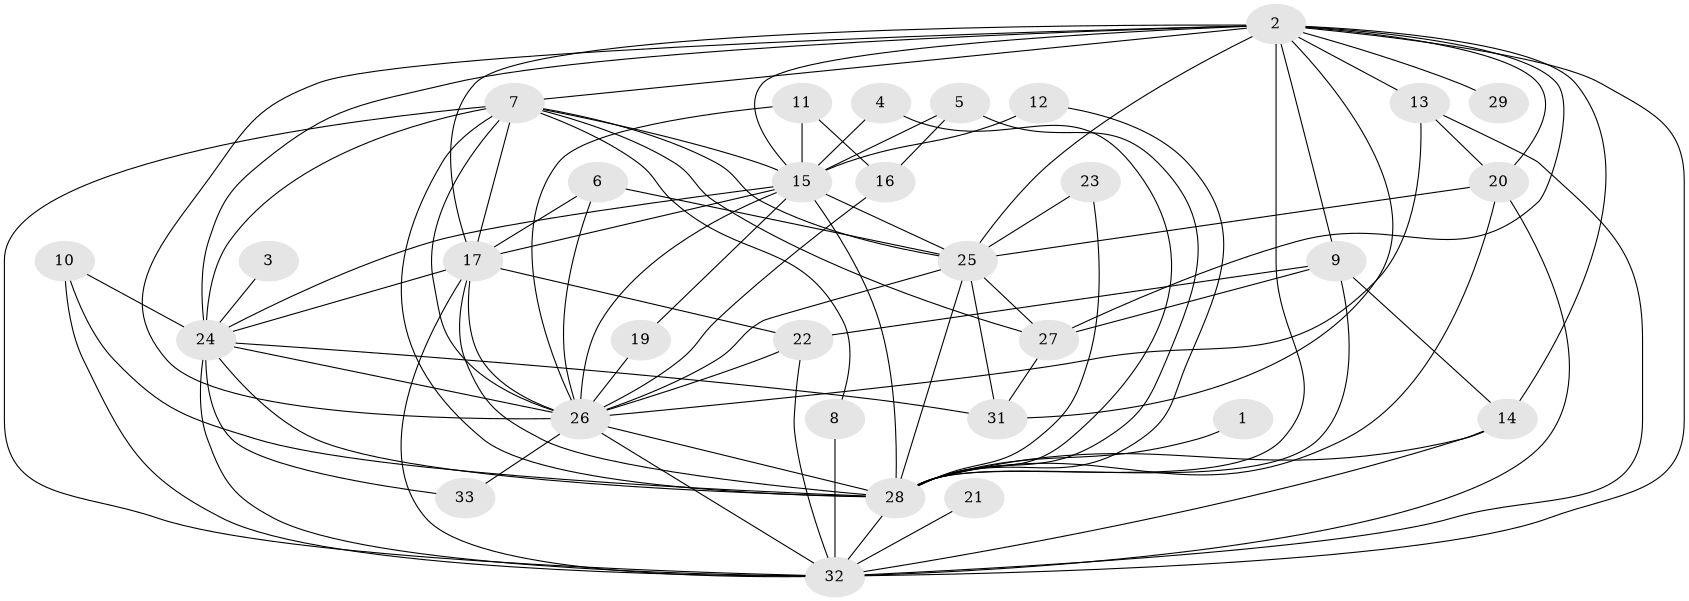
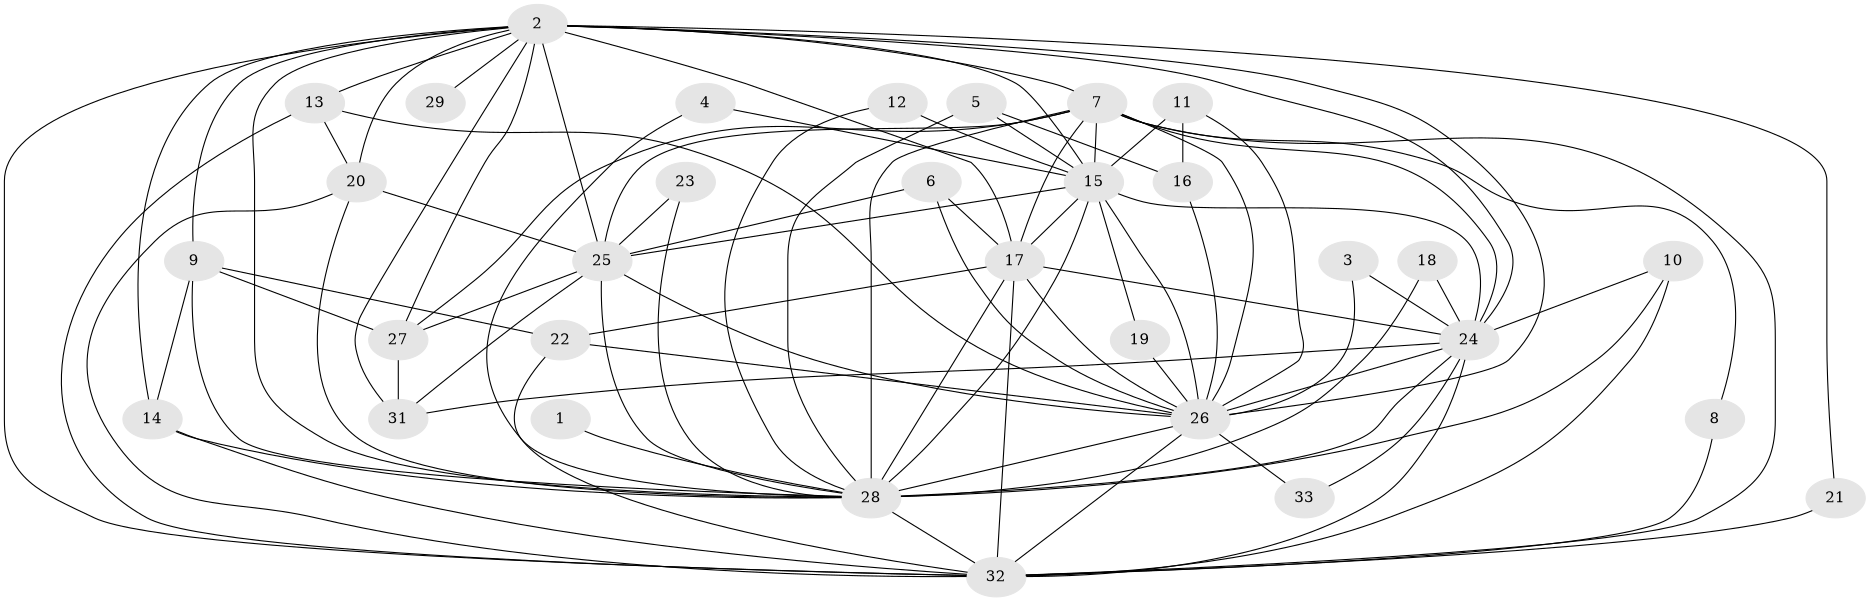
none -> (1358, 63)
none -> (1427, 261)
none -> (1329, 373)
